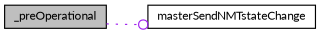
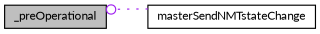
(123, 24) -> (132, 9)
